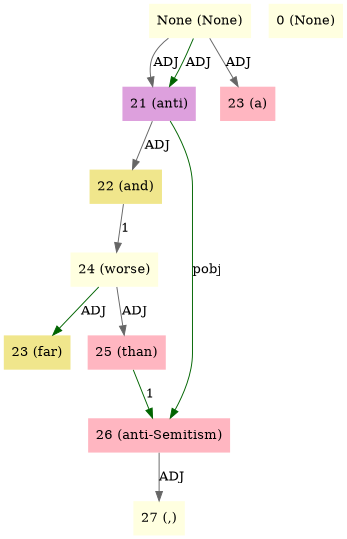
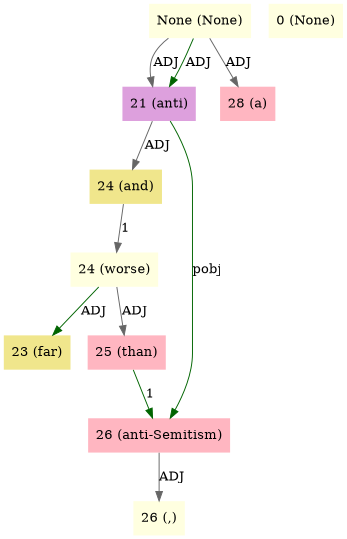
(248, 104) -> (248, 104)
(126, 187) -> (126, 187)
(159, 518) -> (159, 518)
